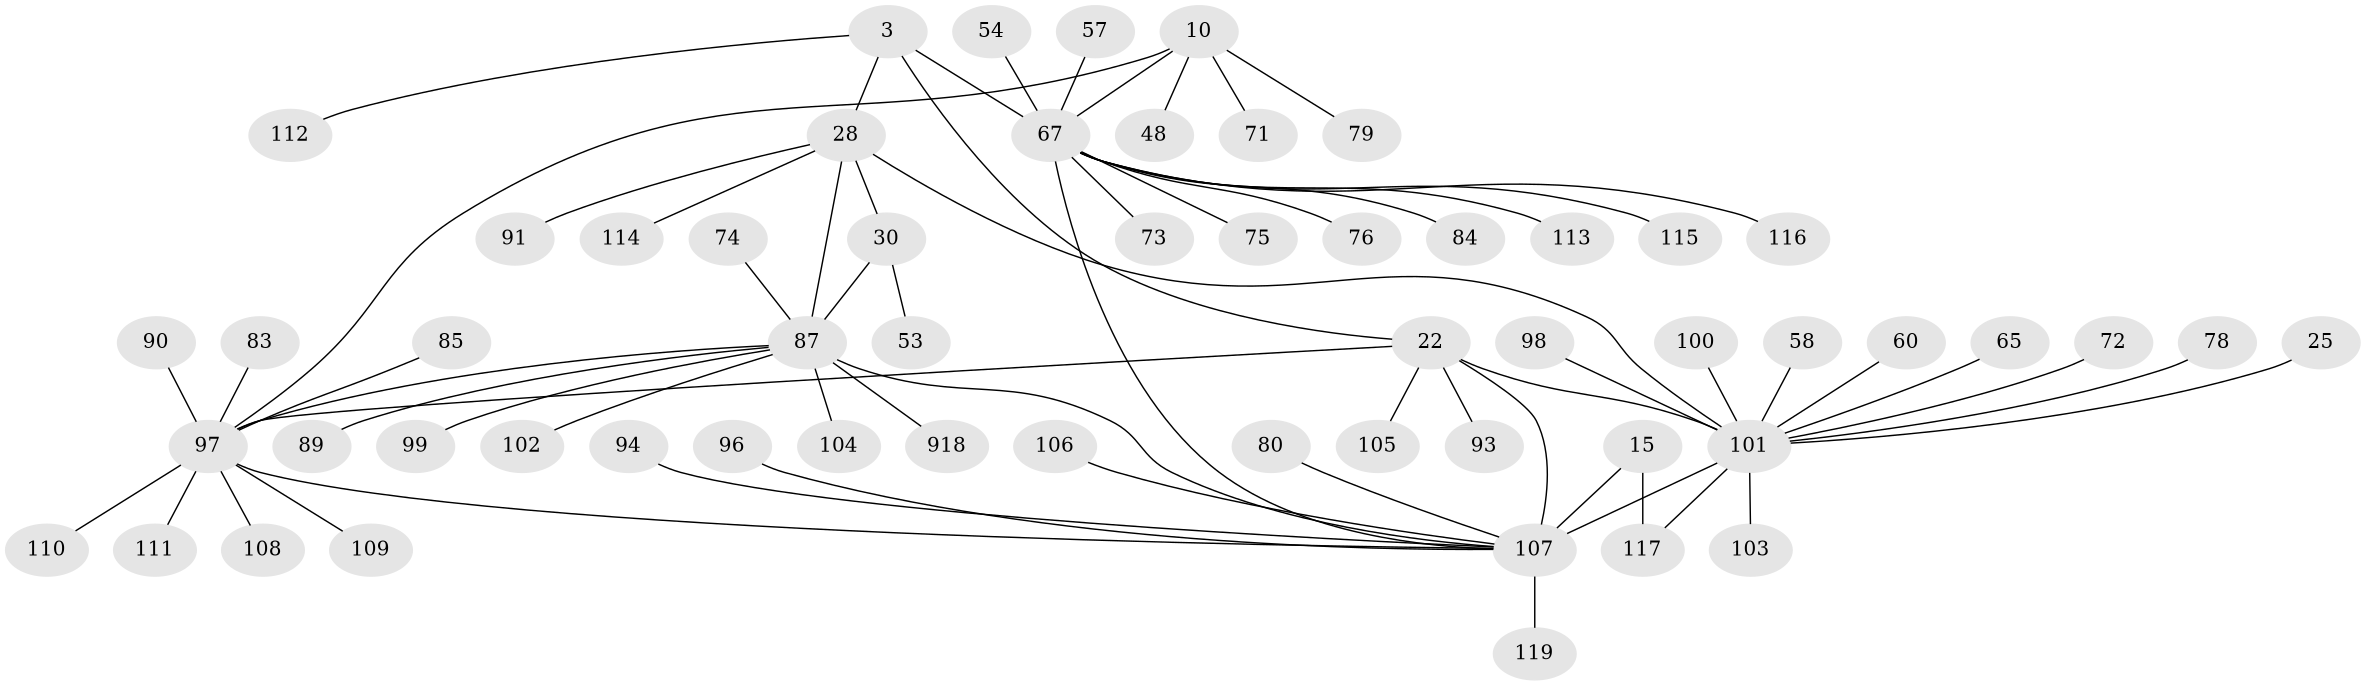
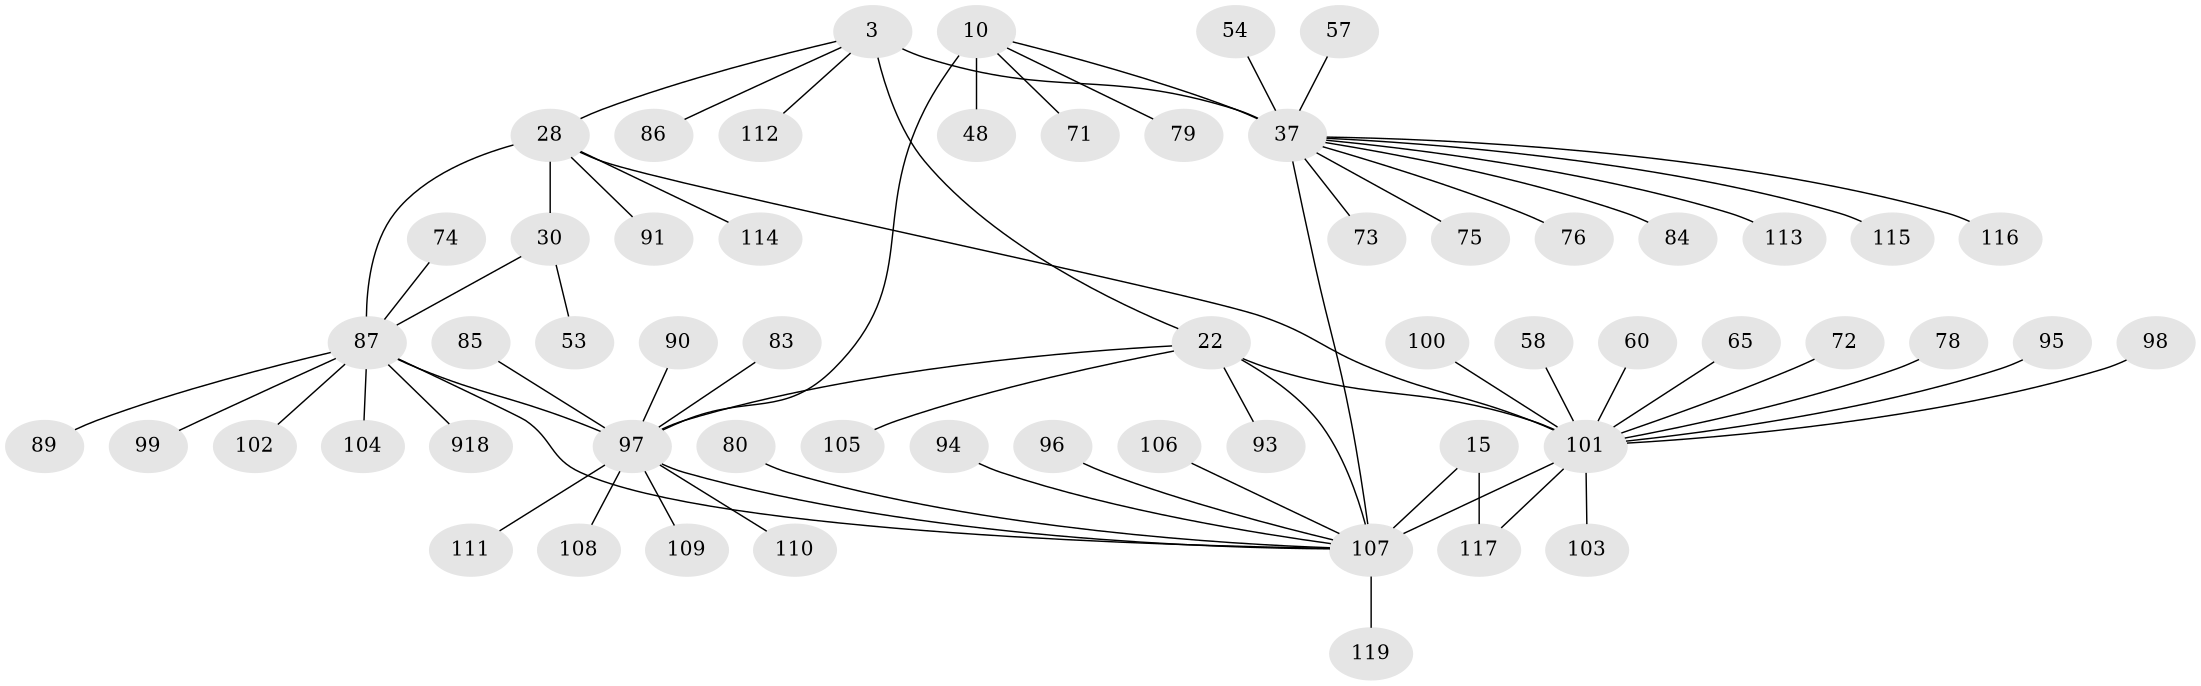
none -> (654, 135)
(1051, 135) -> (1288, 135)
(2321, 343) -> (2052, 343)
